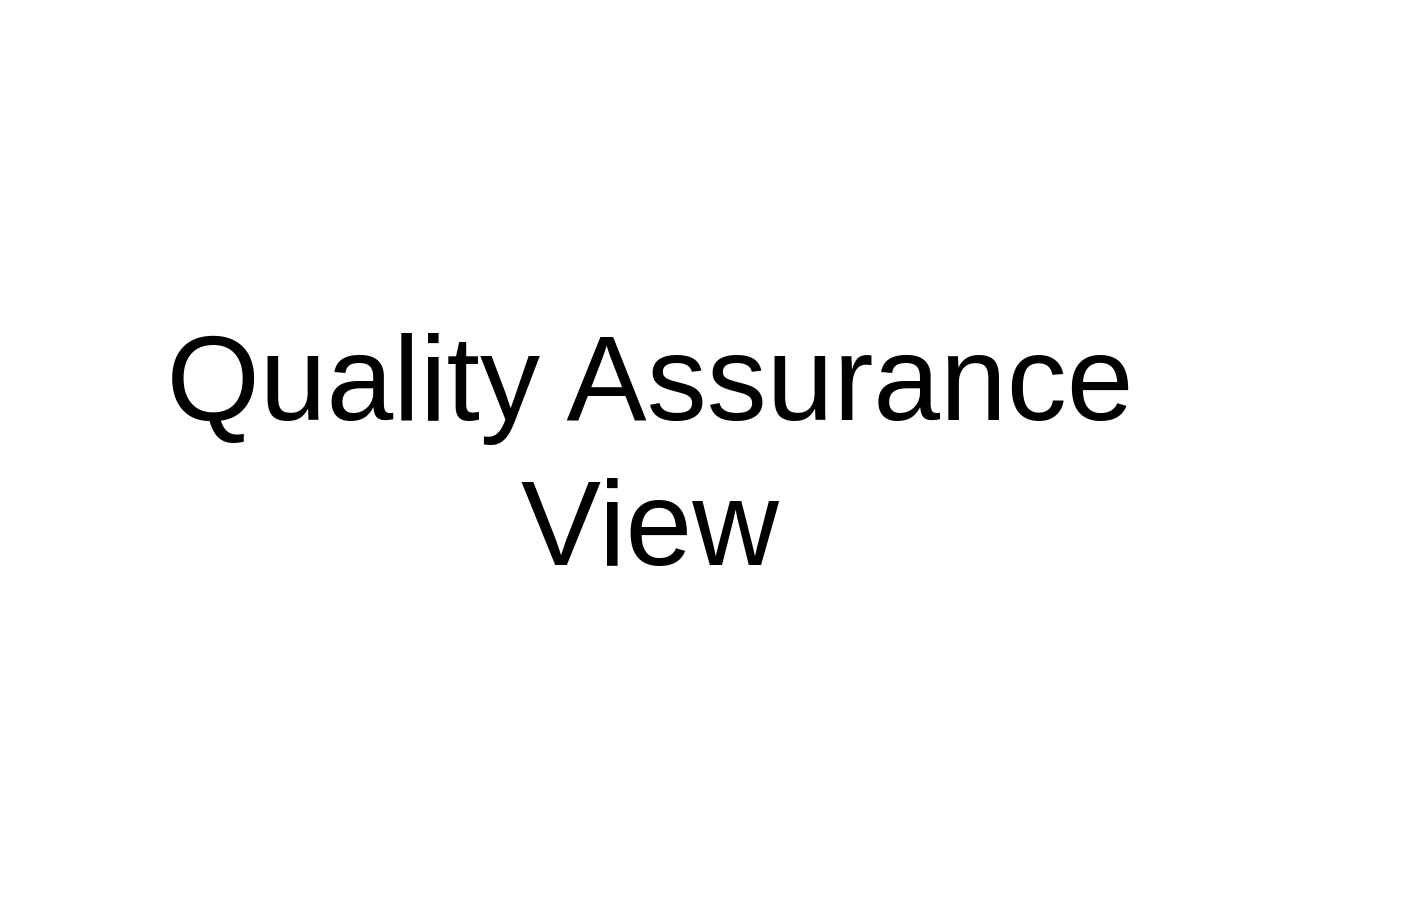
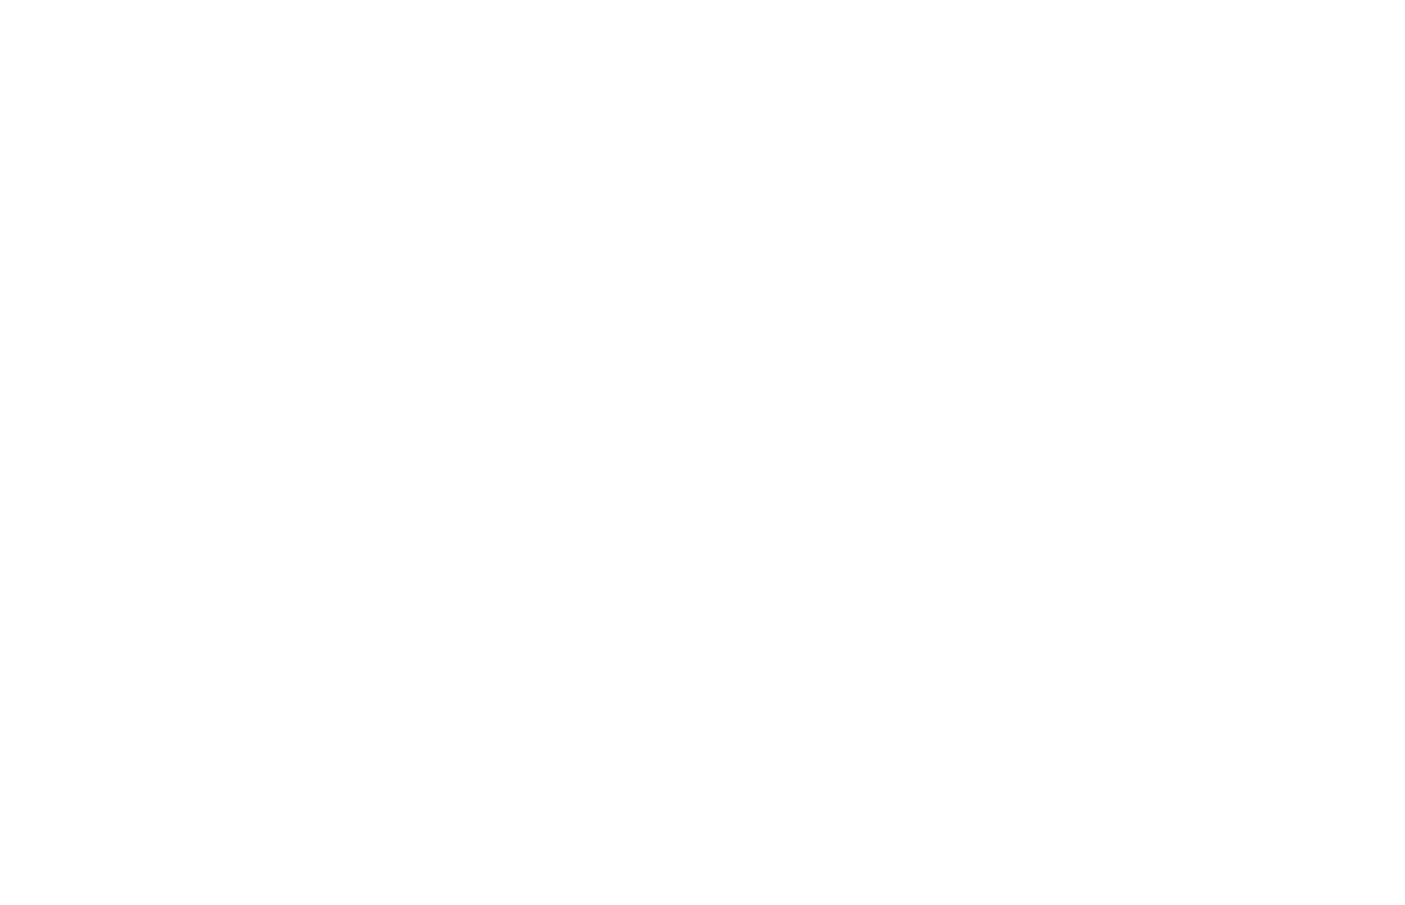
(651, 451) -> none
